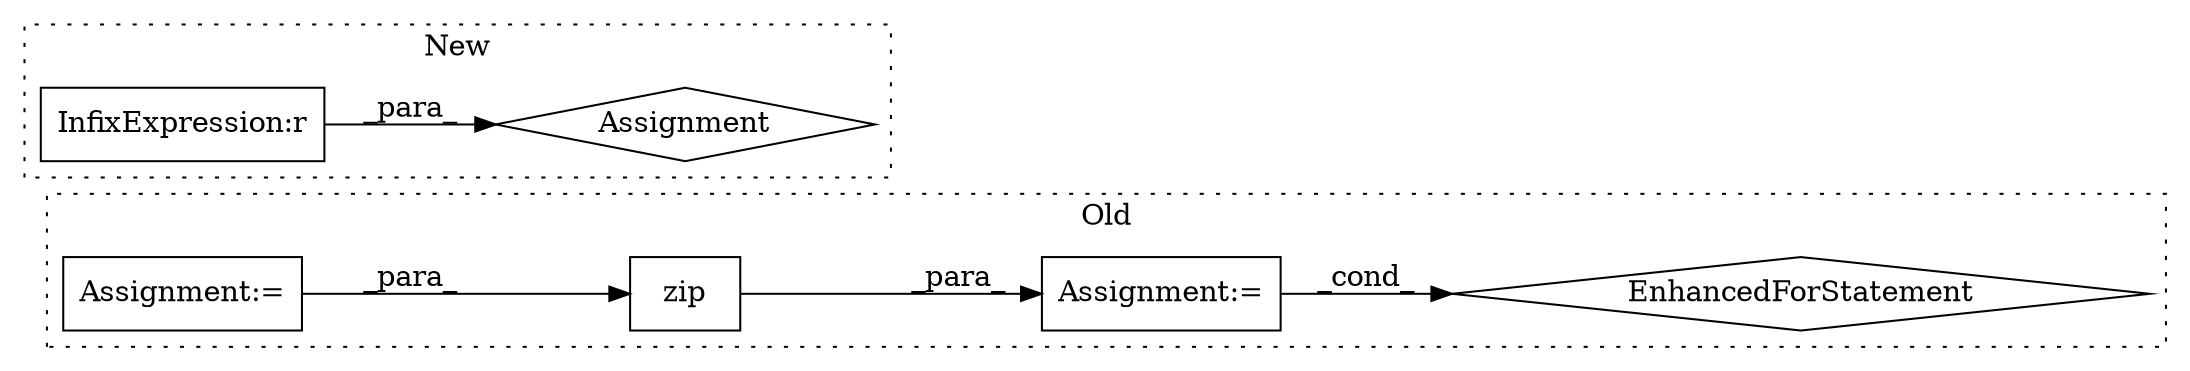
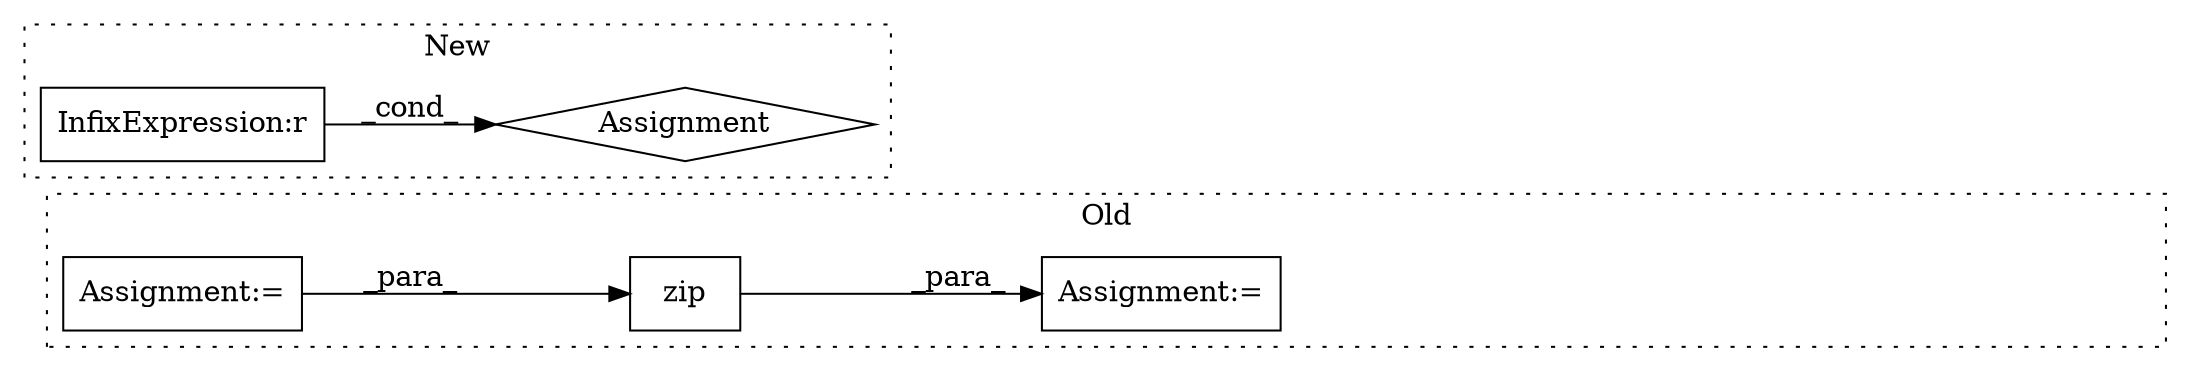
(410, 109) -> (410, 109)
(1801, 294) -> none
